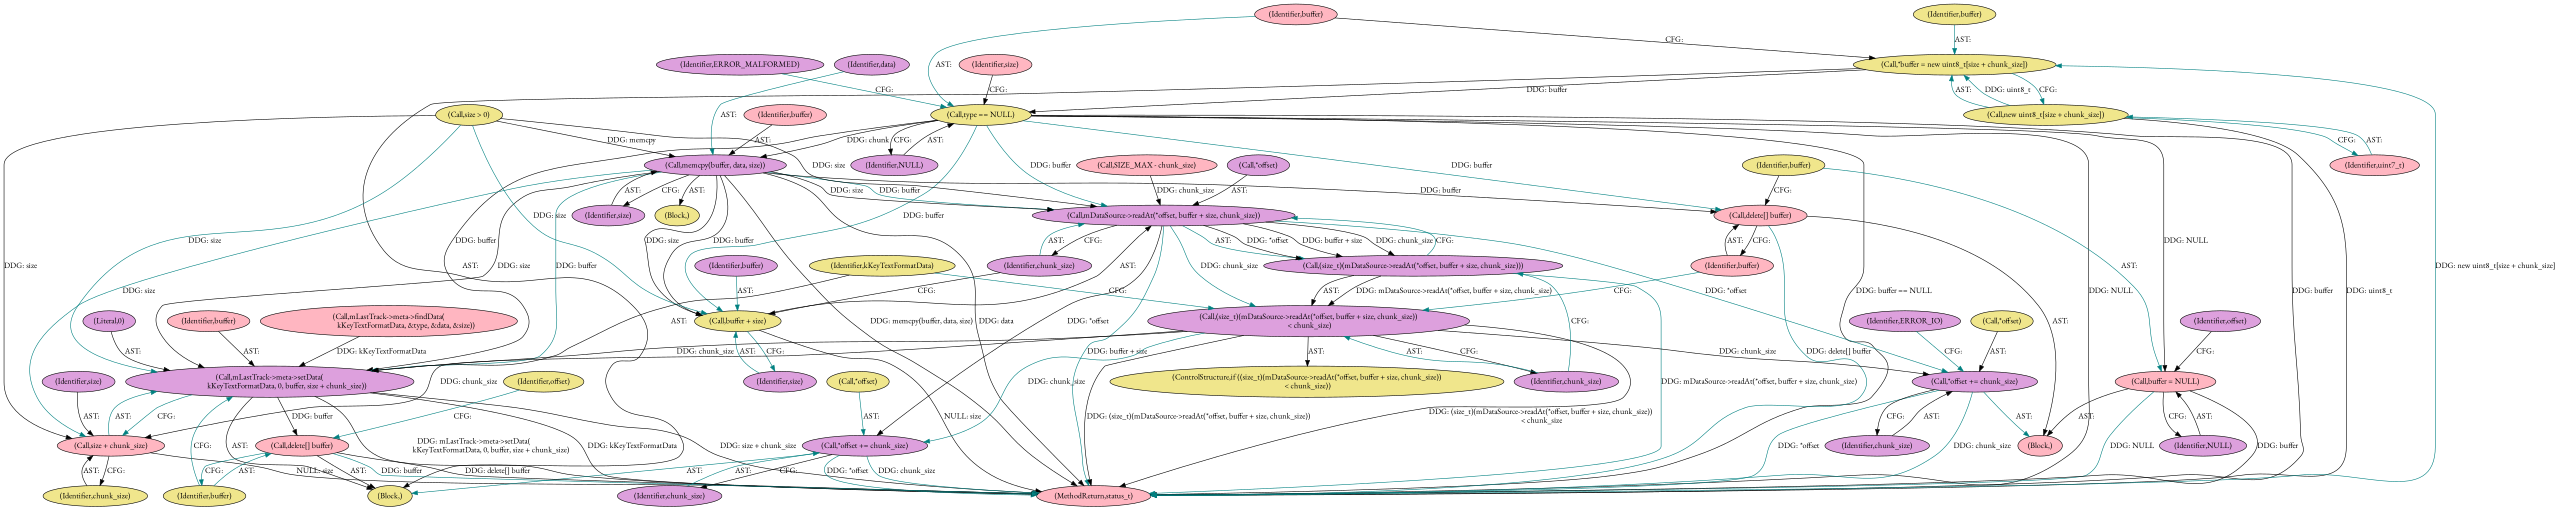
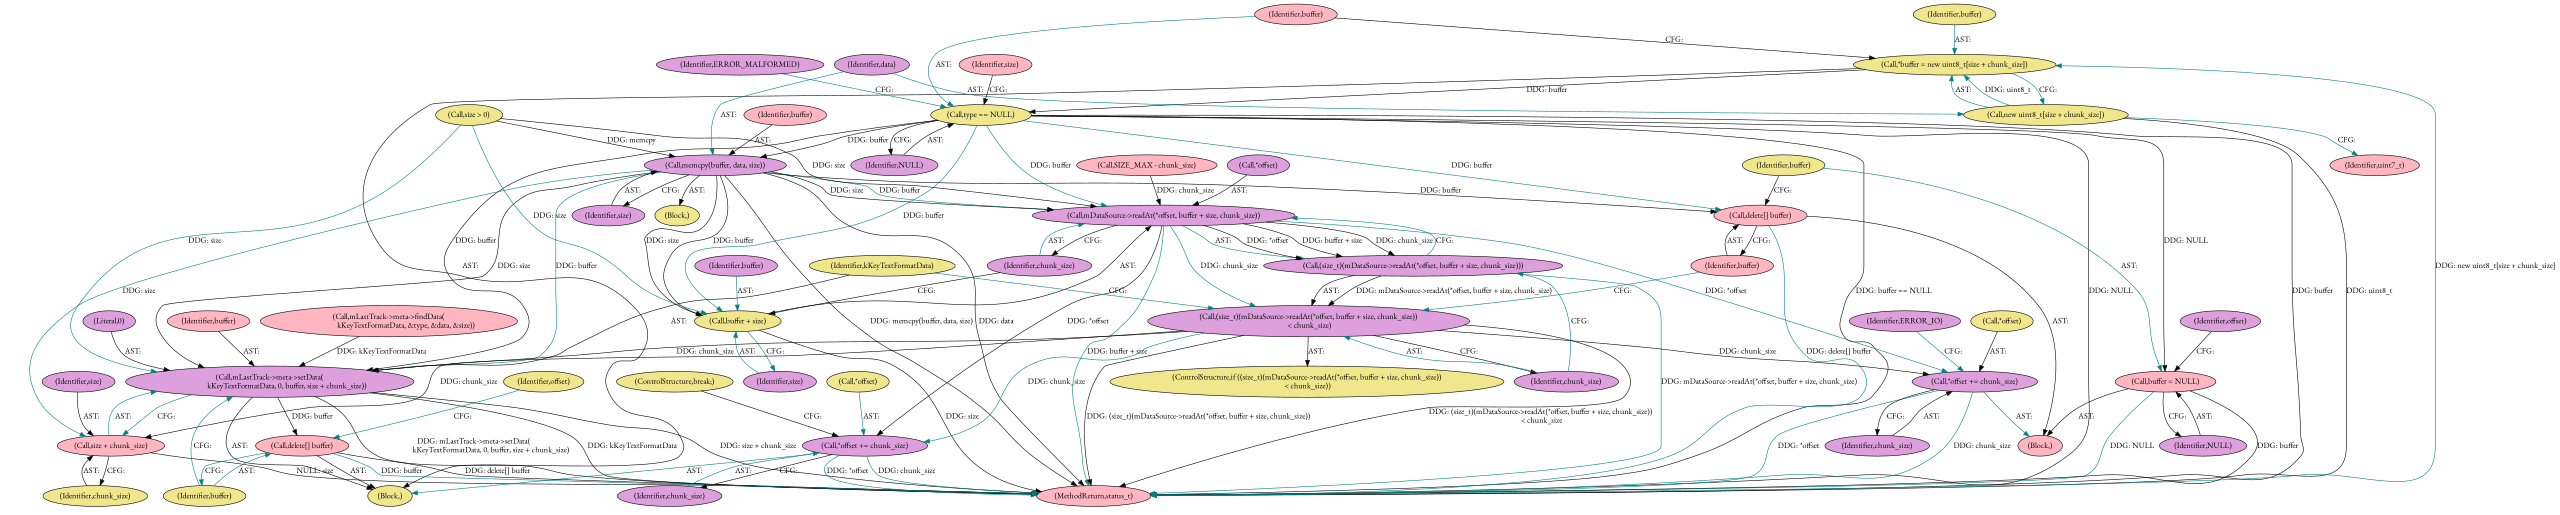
(2258, 122) -> (1424, 110)
(63, 138) -> none
(868, 140) -> (868, 140)
none -> (675, 382)
(963, 416) -> (963, 416)
